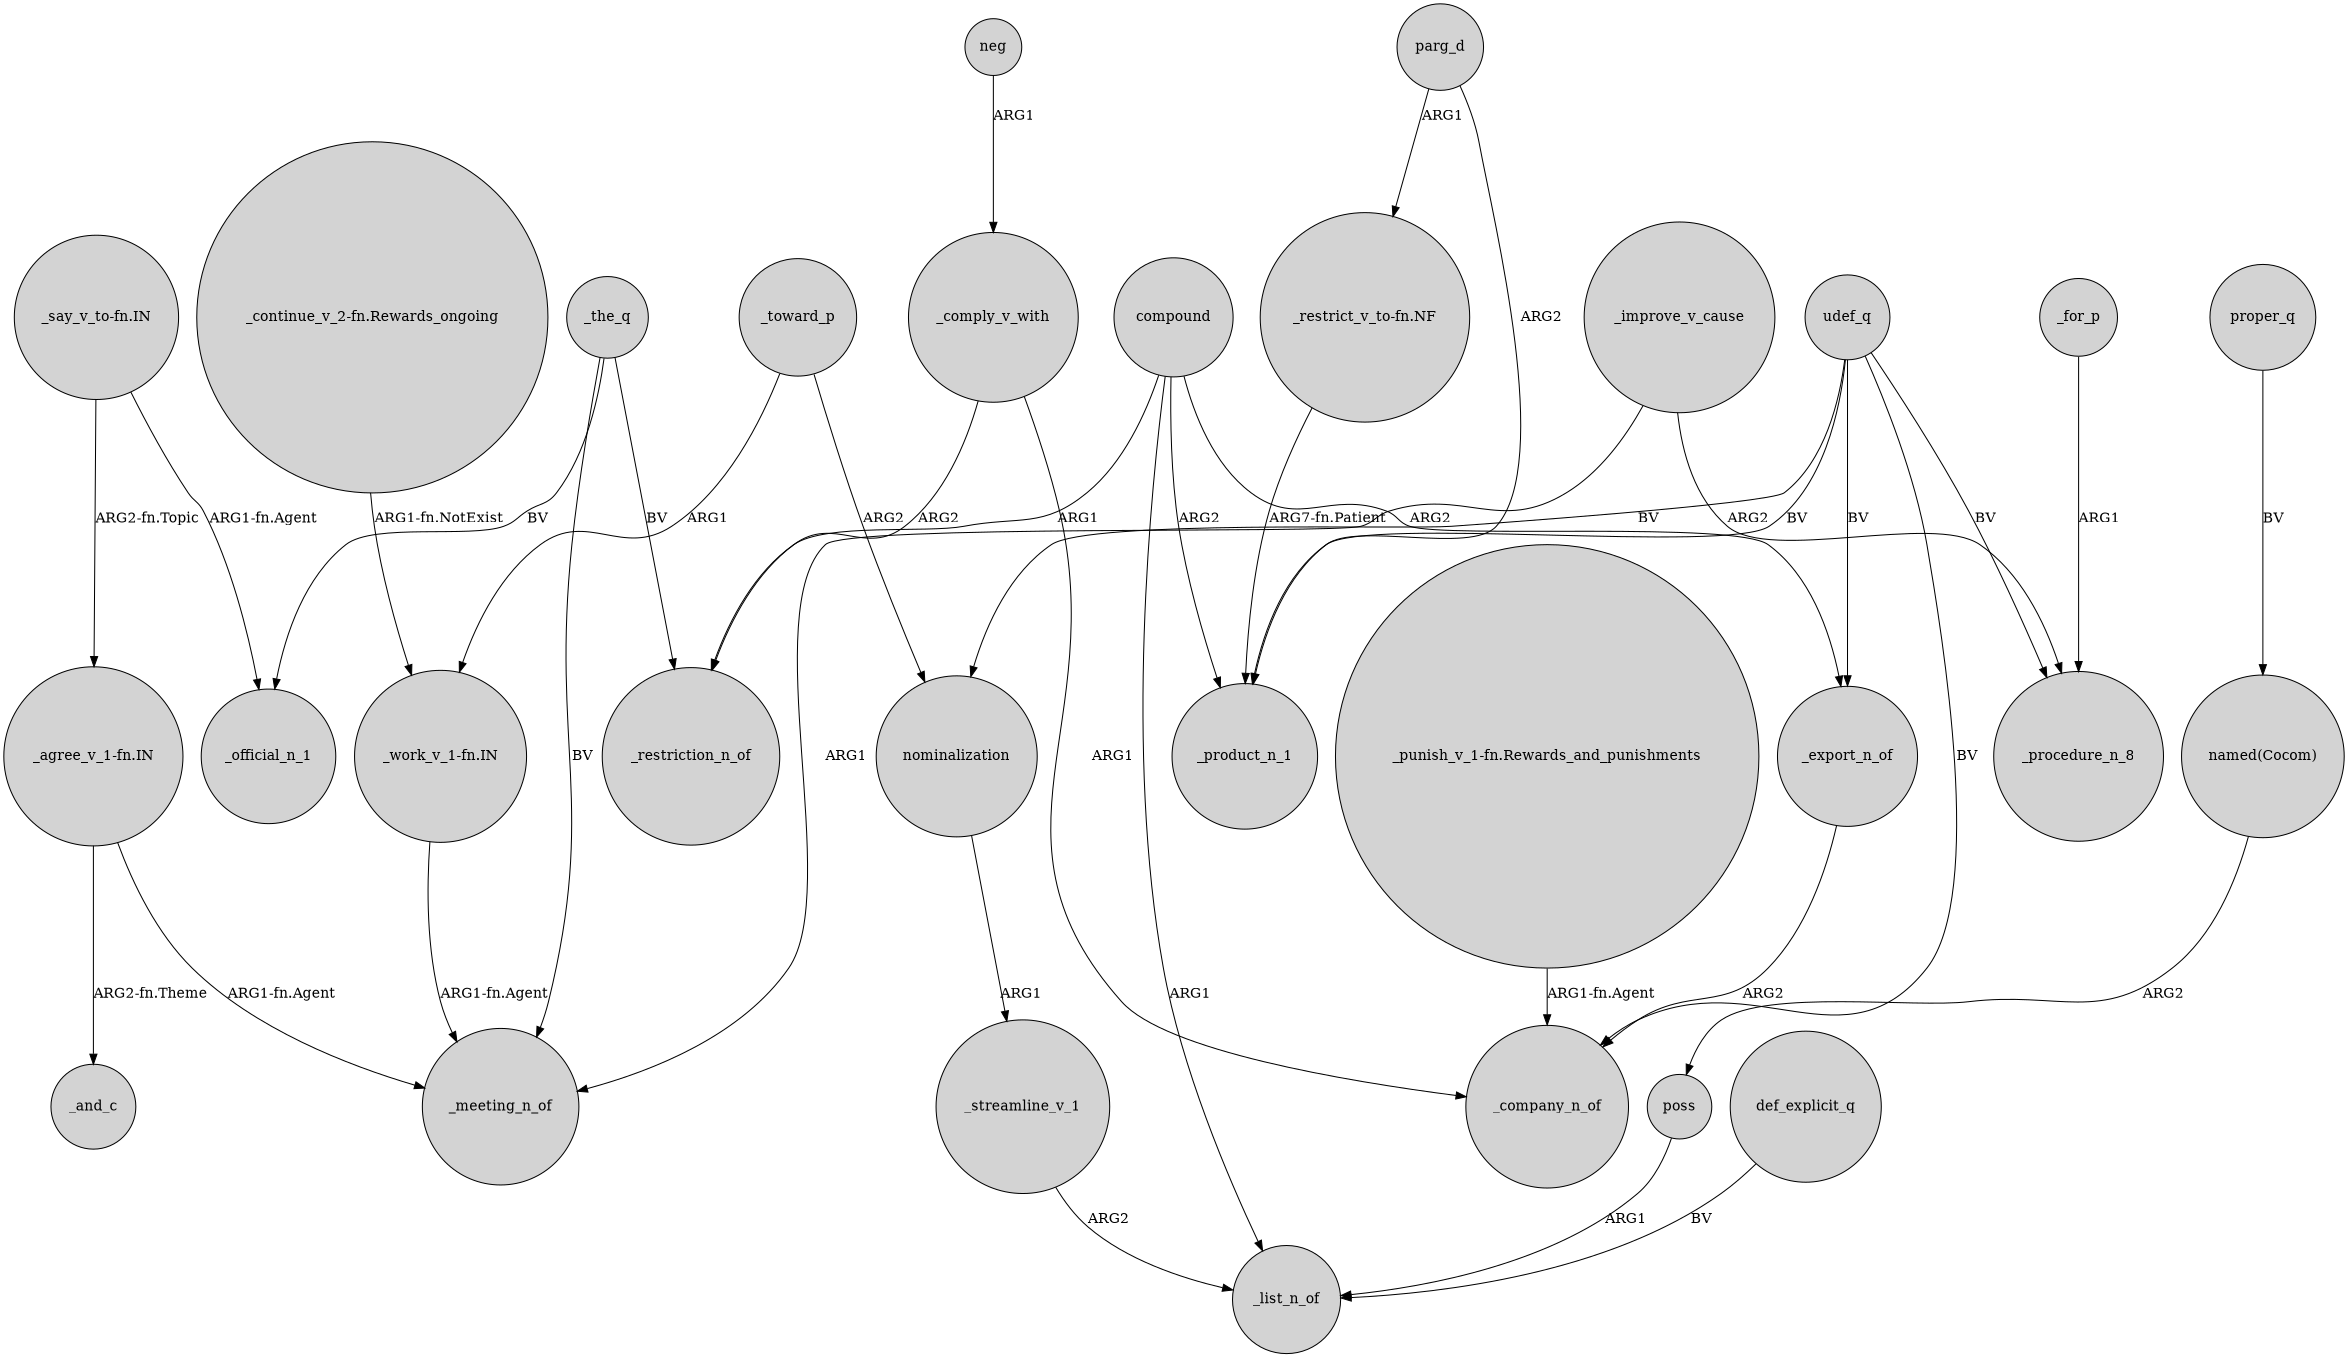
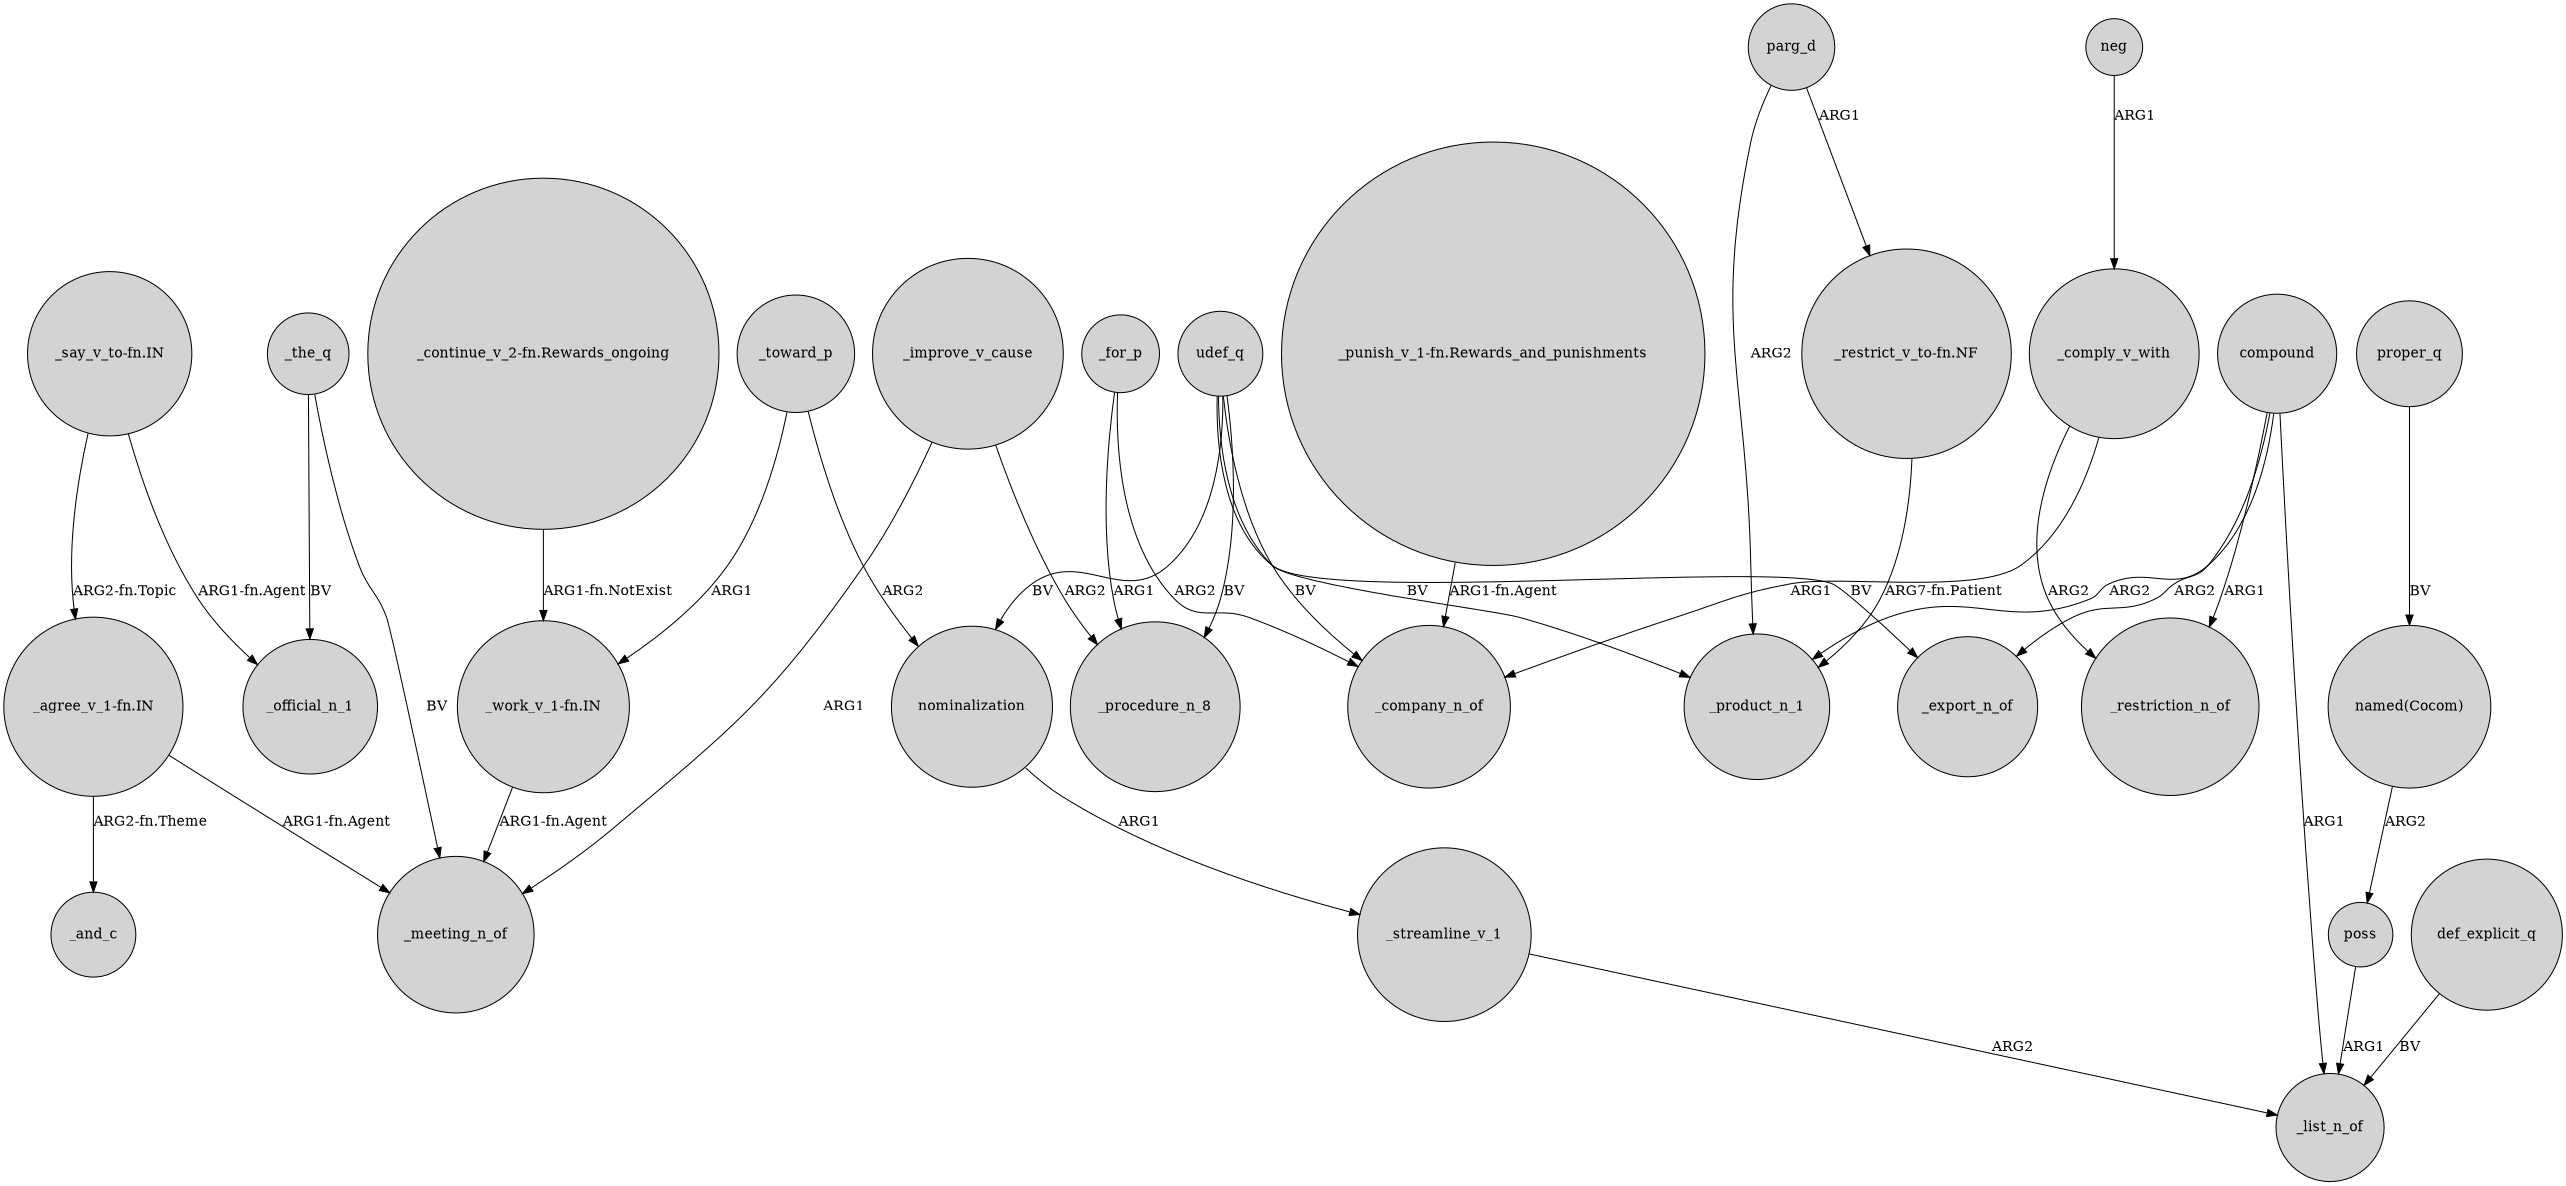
(644, 509) -> none
(1762, 973) -> (1165, 587)
